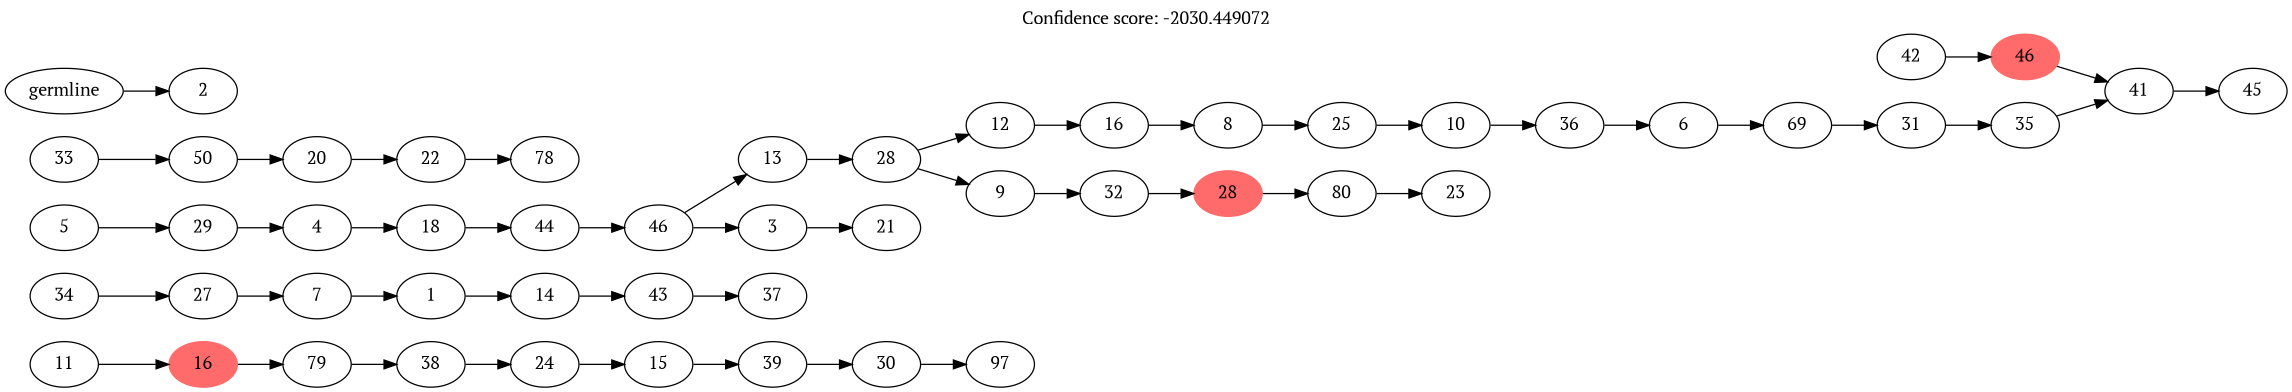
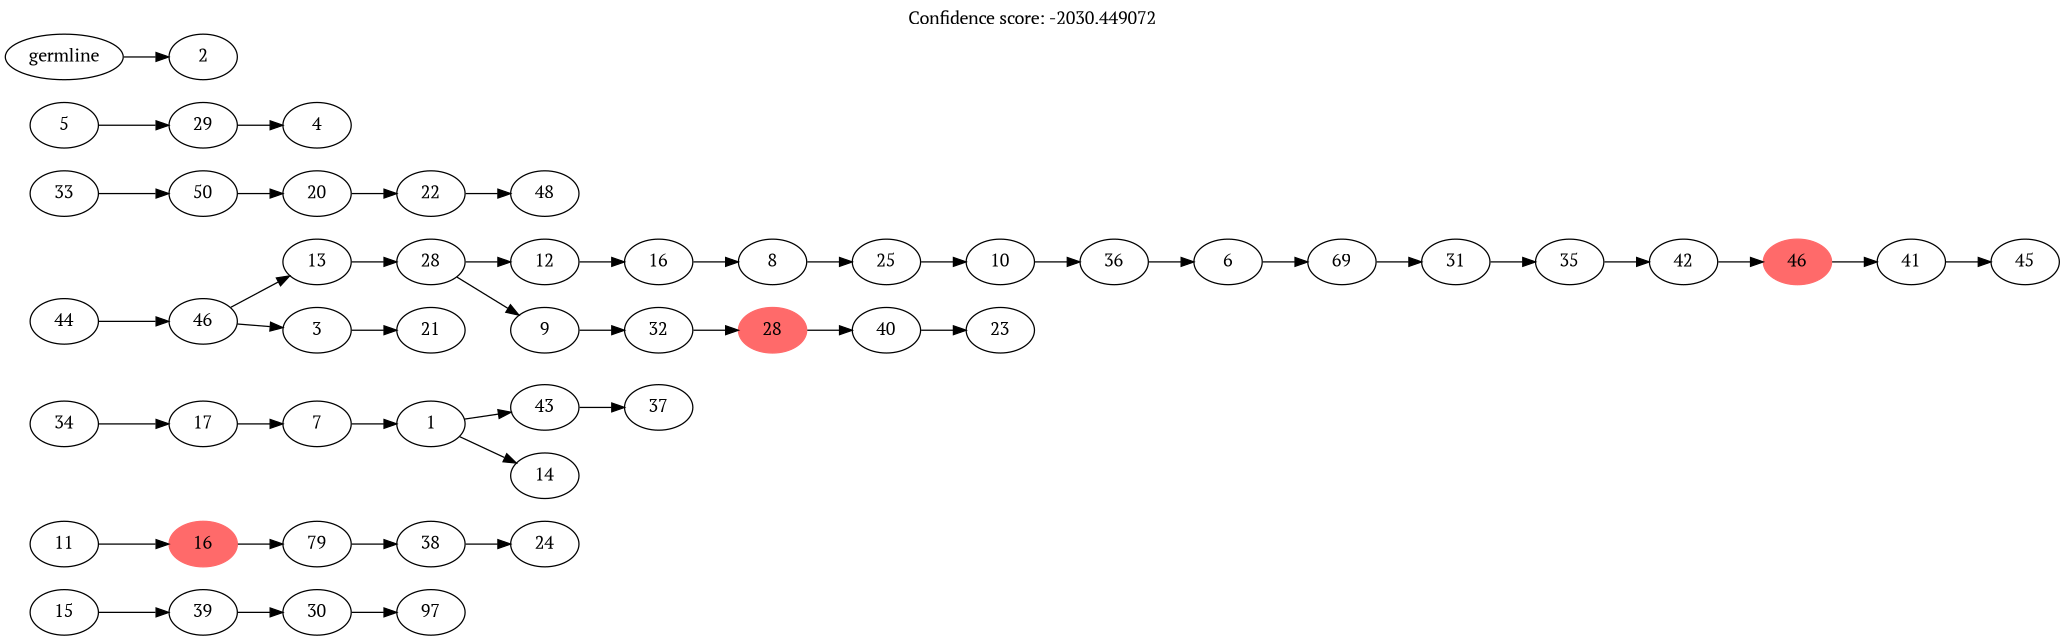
(2076, 110) -> (1620, 262)
(545, 159) -> (545, 194)
(1342, 194) -> (886, 330)
(431, 228) -> none
(203, 296) -> (203, 424)
(596, 296) -> (481, 417)
(596, 364) -> none
